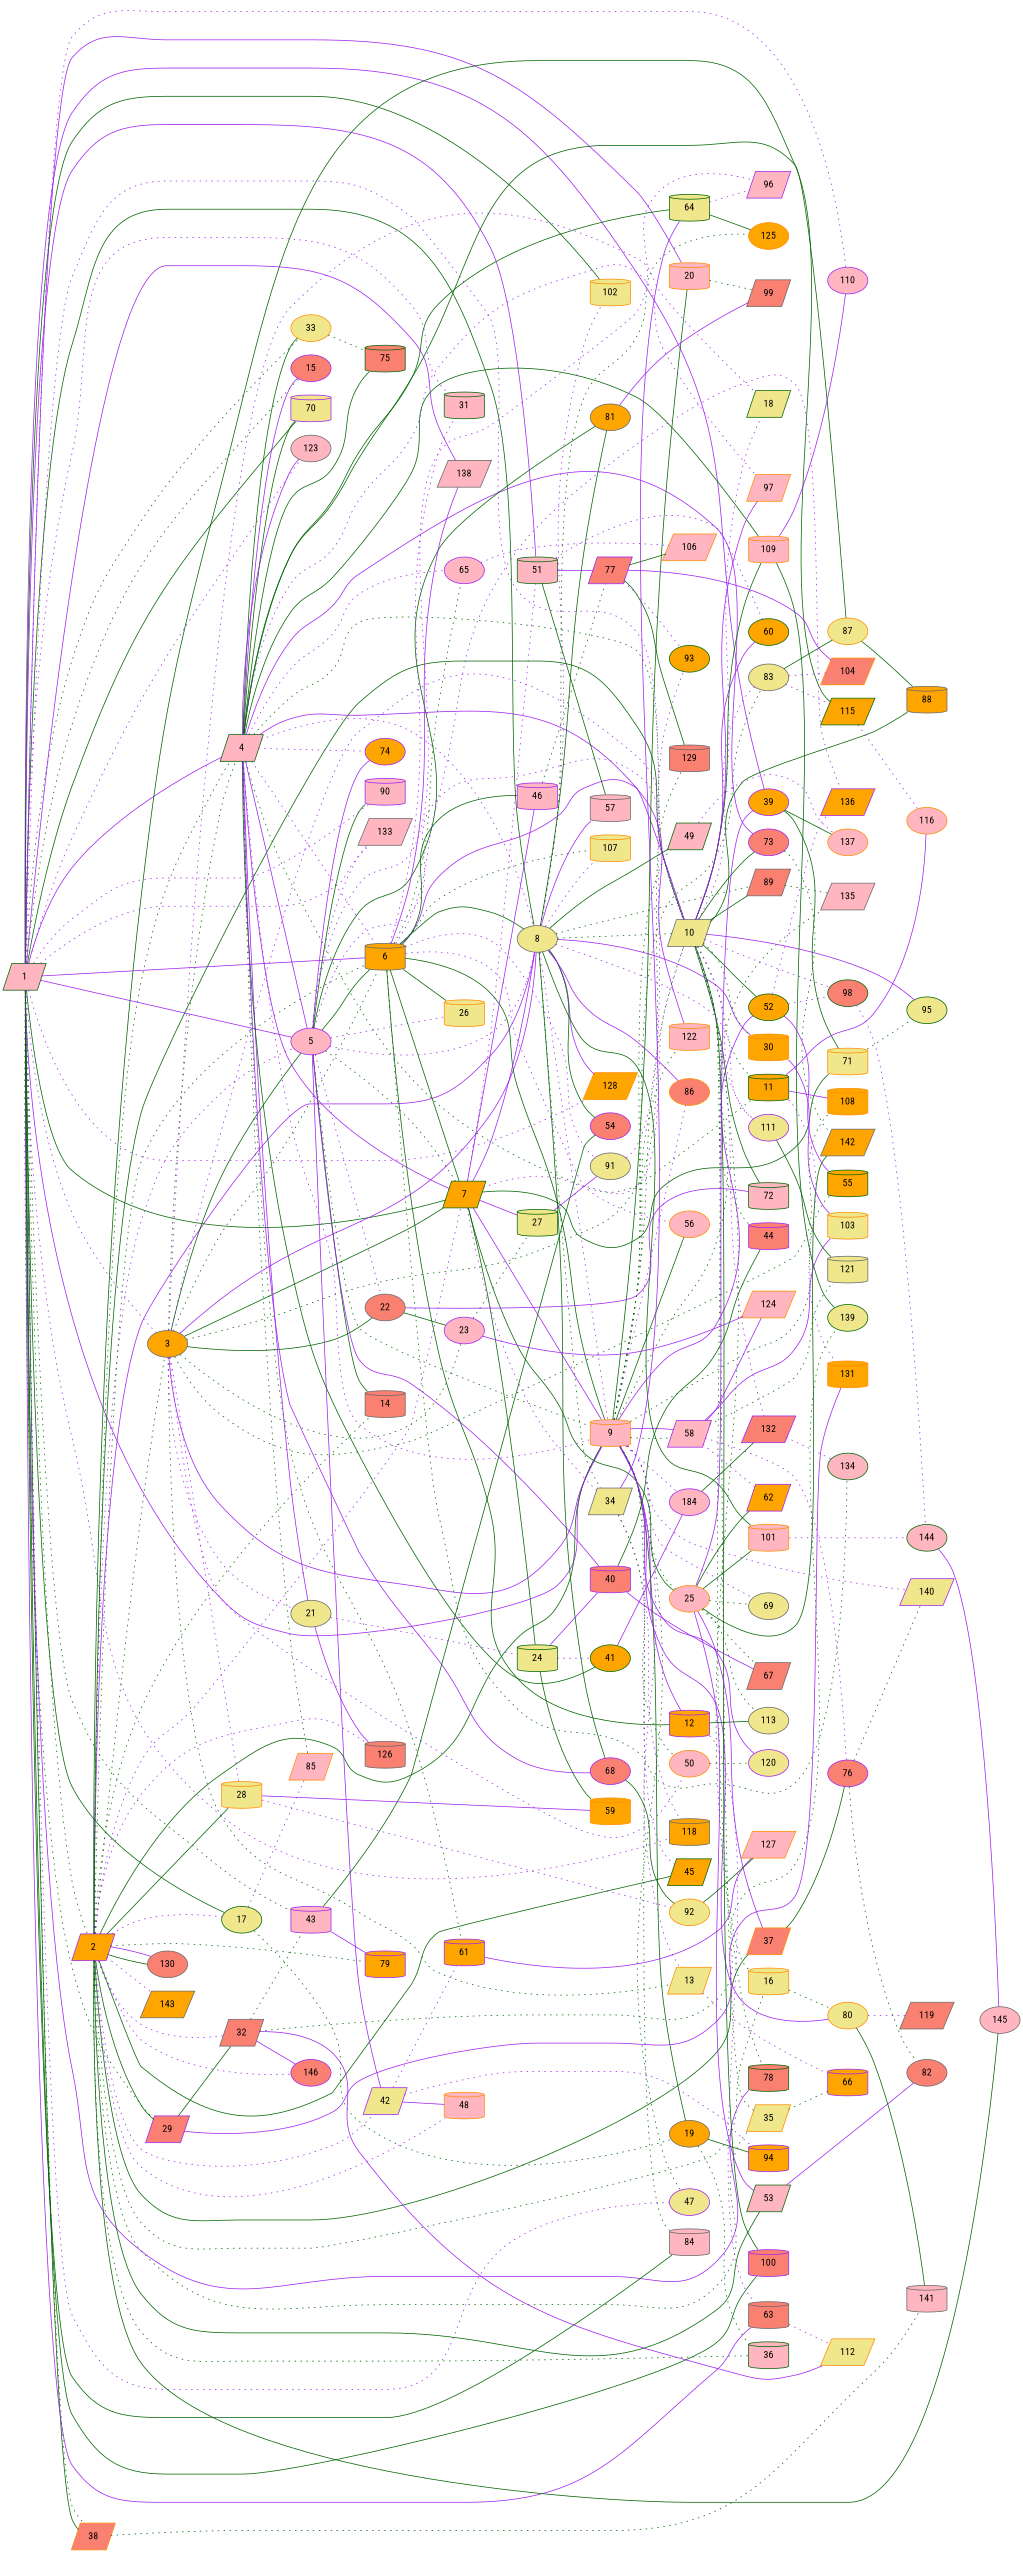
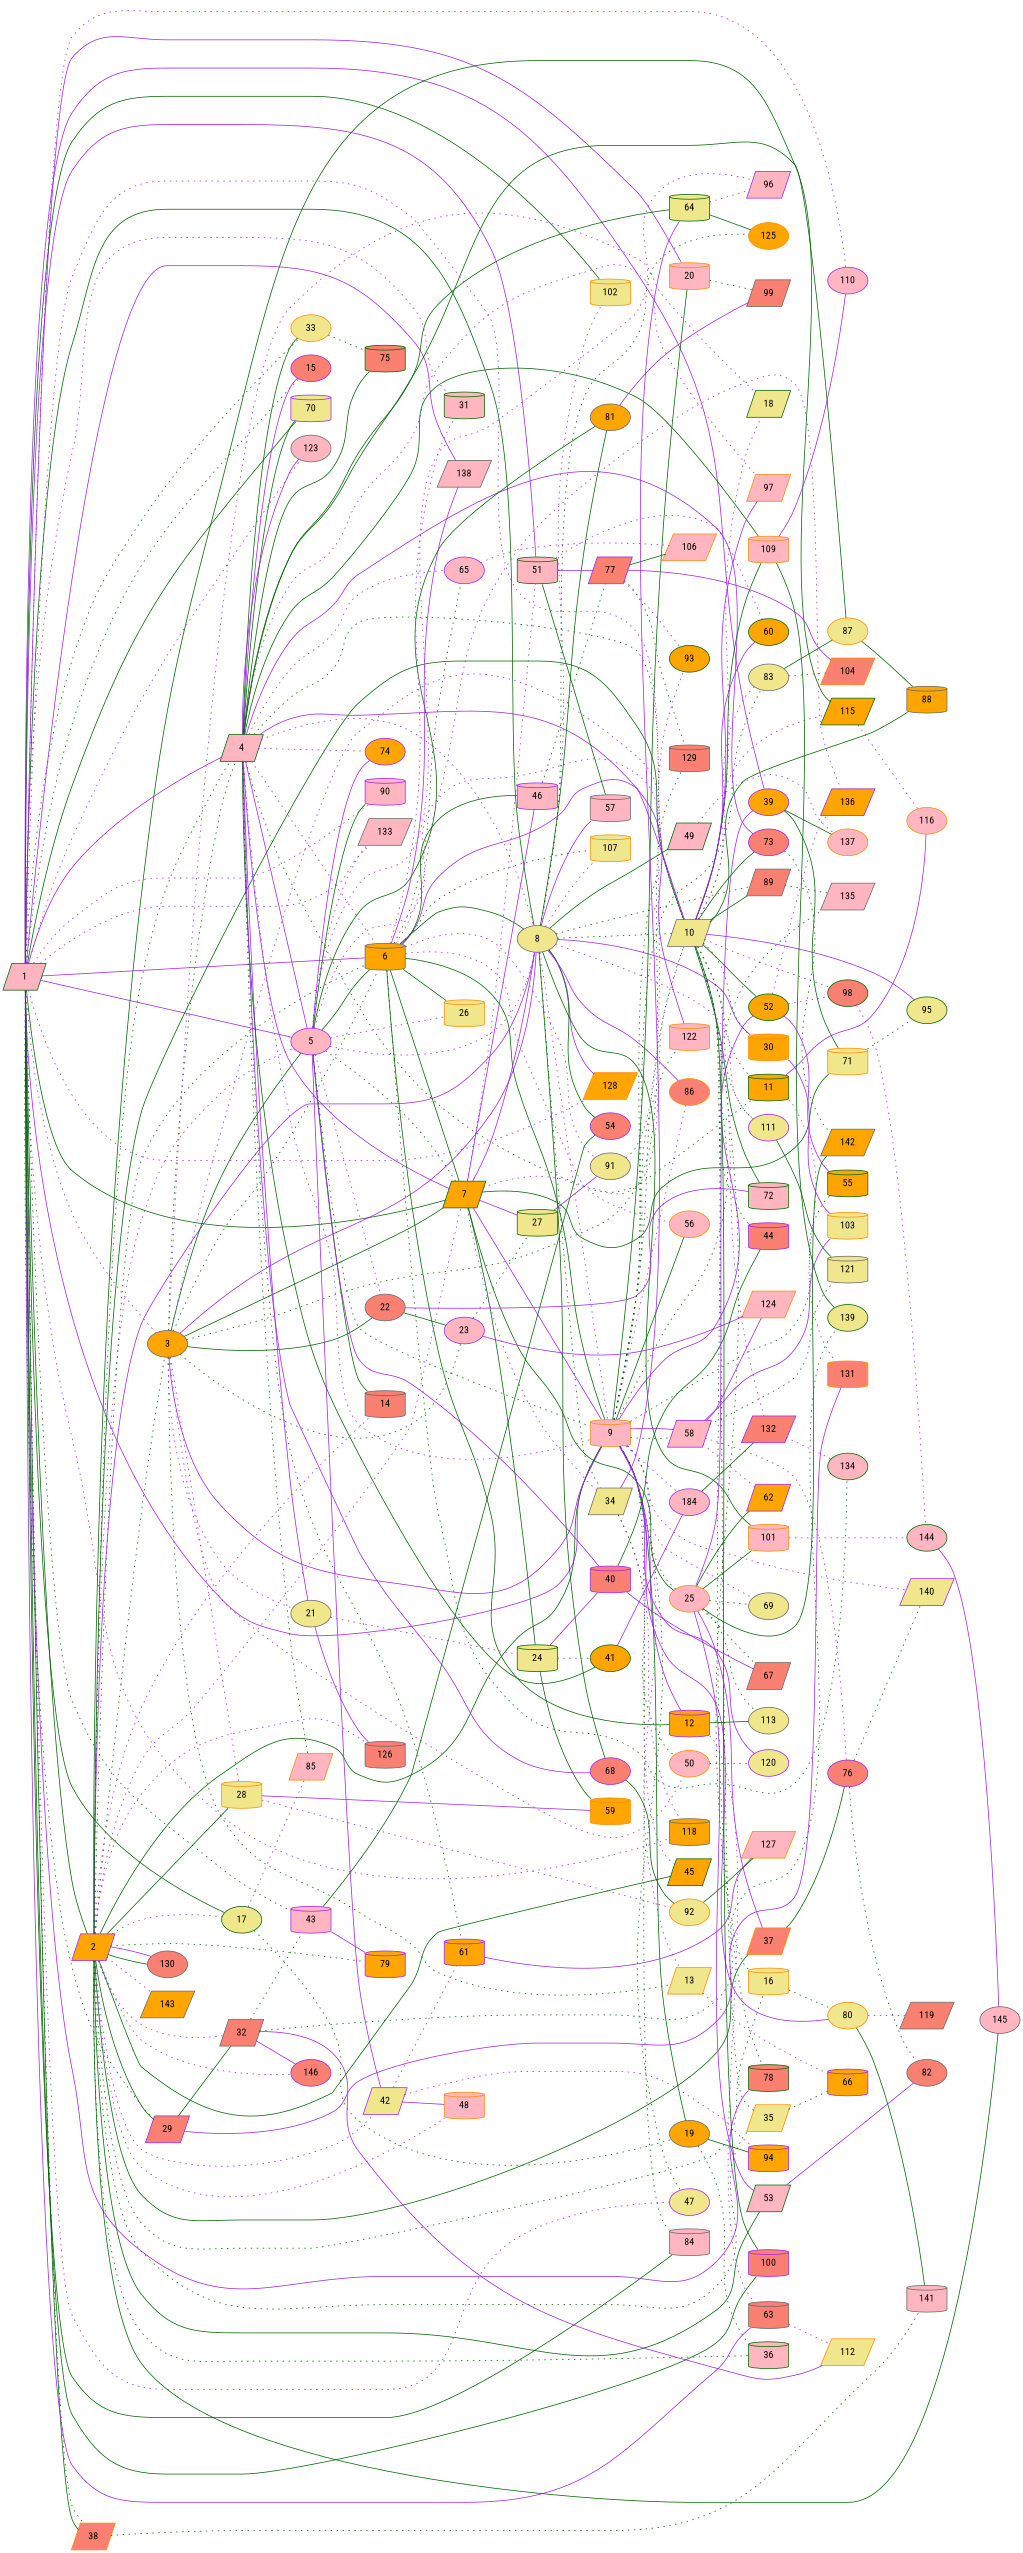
(660, 669) -> (660, 669)
(808, 694) -> (740, 762)
(724, 1034) -> (724, 1034)
(848, 1102) -> none
(848, 1374) -> (848, 1374)
(40, 1464) -> (40, 1464)
(175, 1646) -> (175, 1646)
